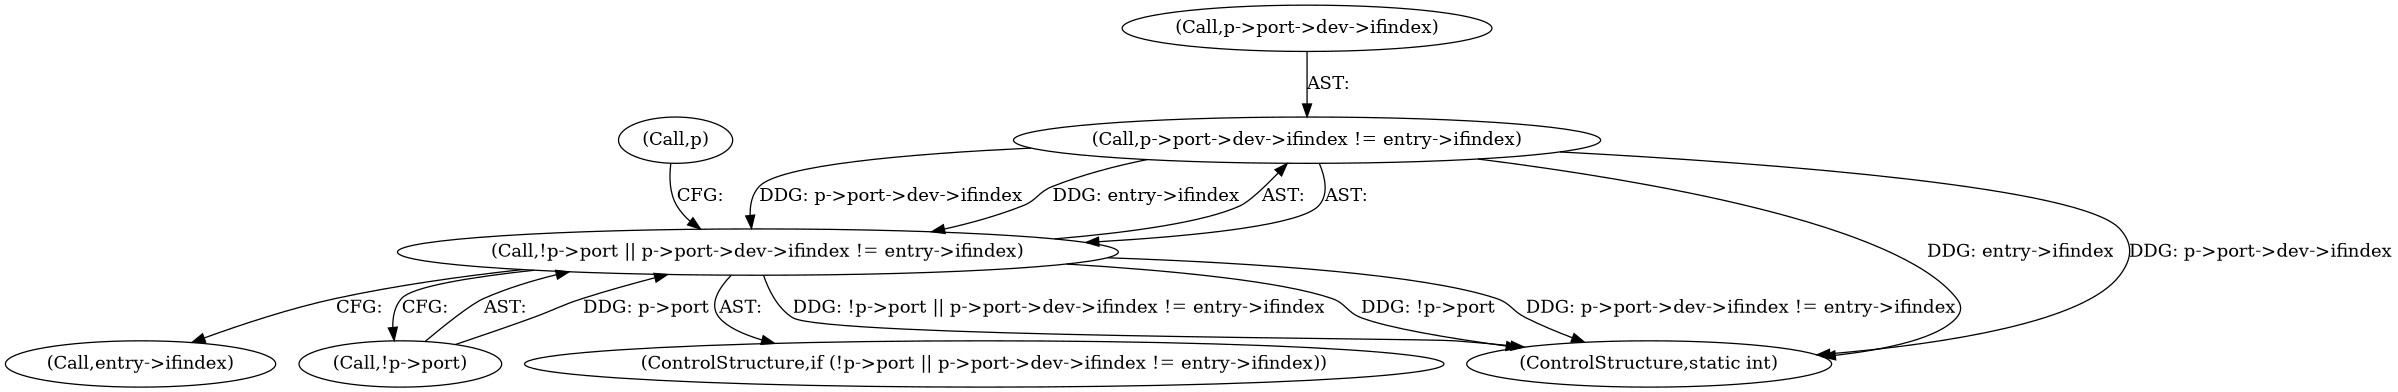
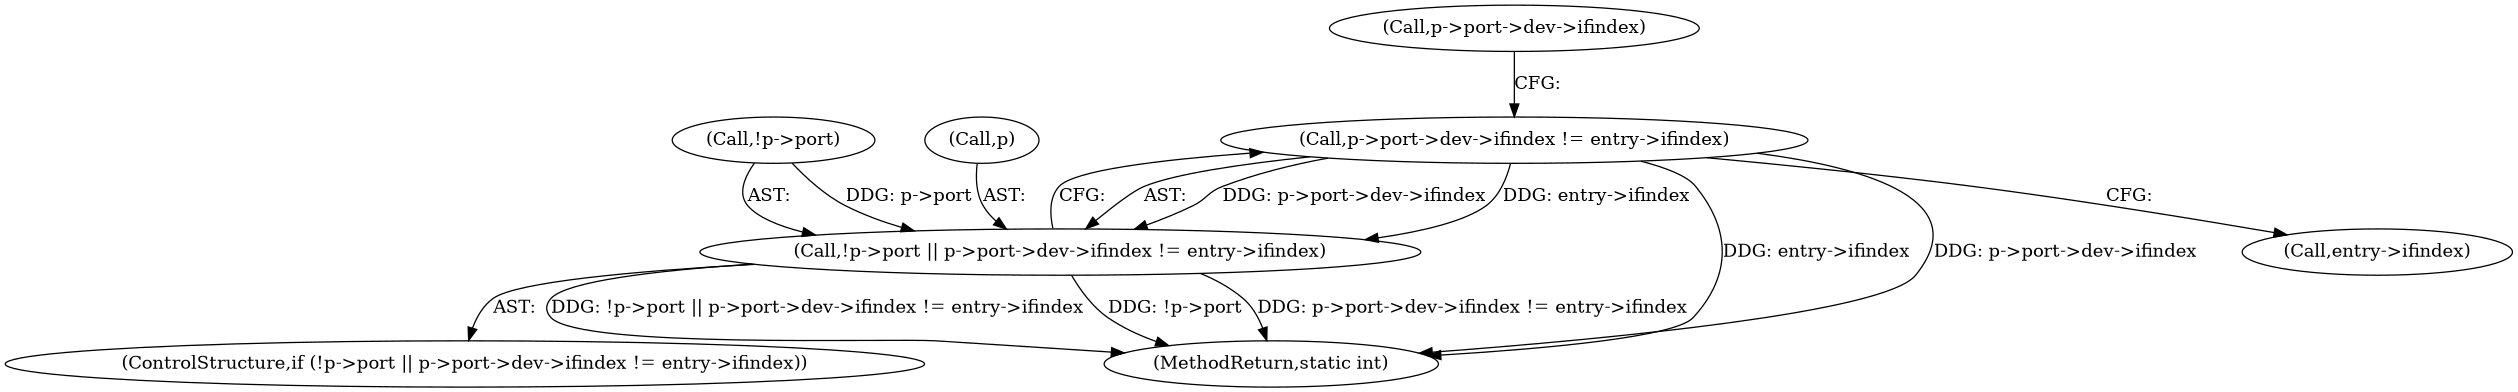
(1332, 84) -> (1541, 84)
(703, 196) -> (1008, 196)
(1286, 196) -> (1085, 196)
(361, 293) -> (1991, 189)
(411, 293) -> none
(1649, 364) -> (1271, 364)
